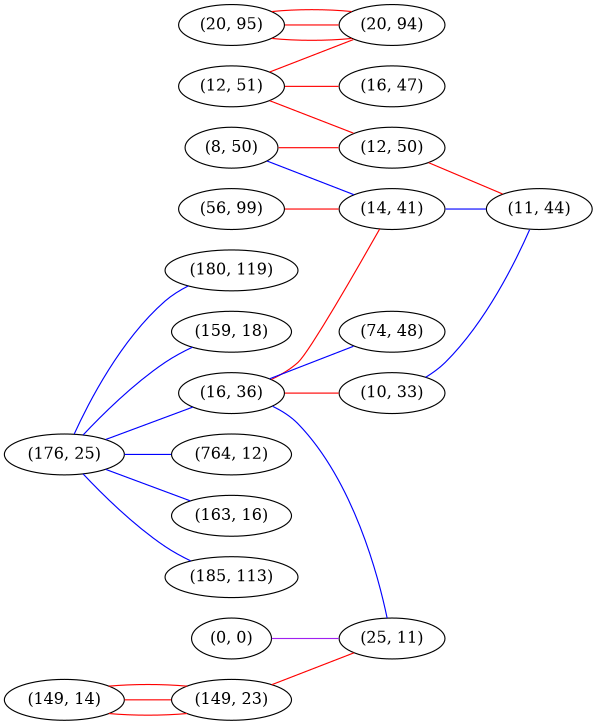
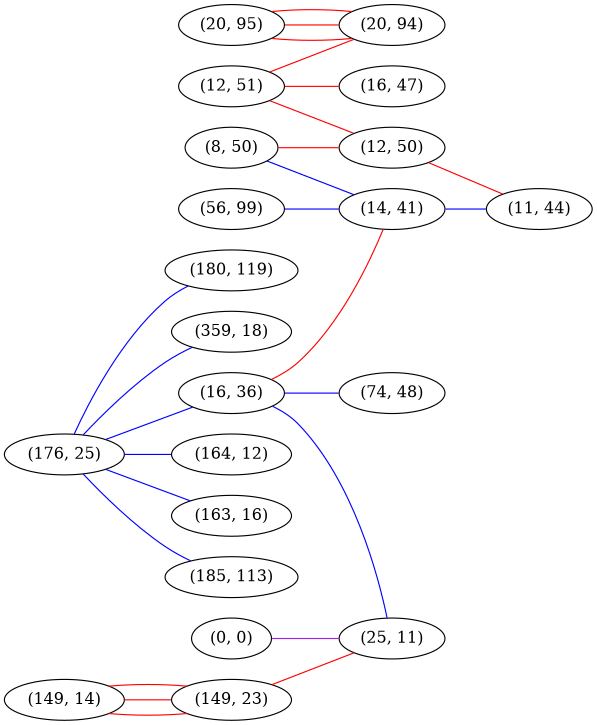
(312, 209) -> (312, 209)
(232, 332) -> (232, 332)
(392, 393) -> none
(232, 454) -> (232, 454)
